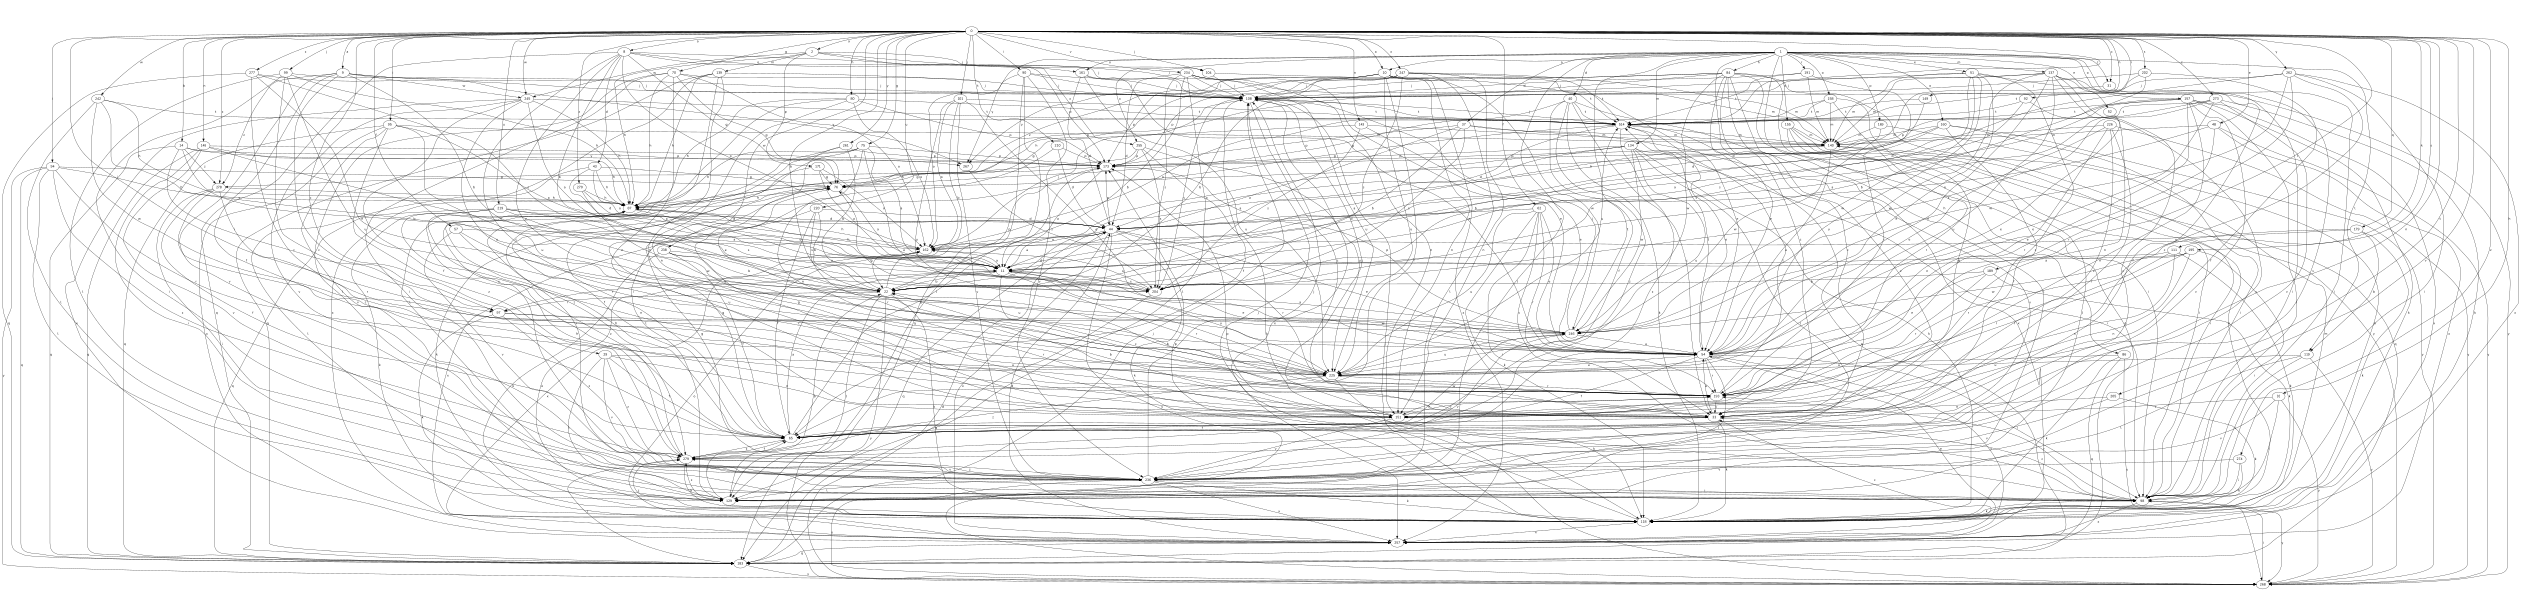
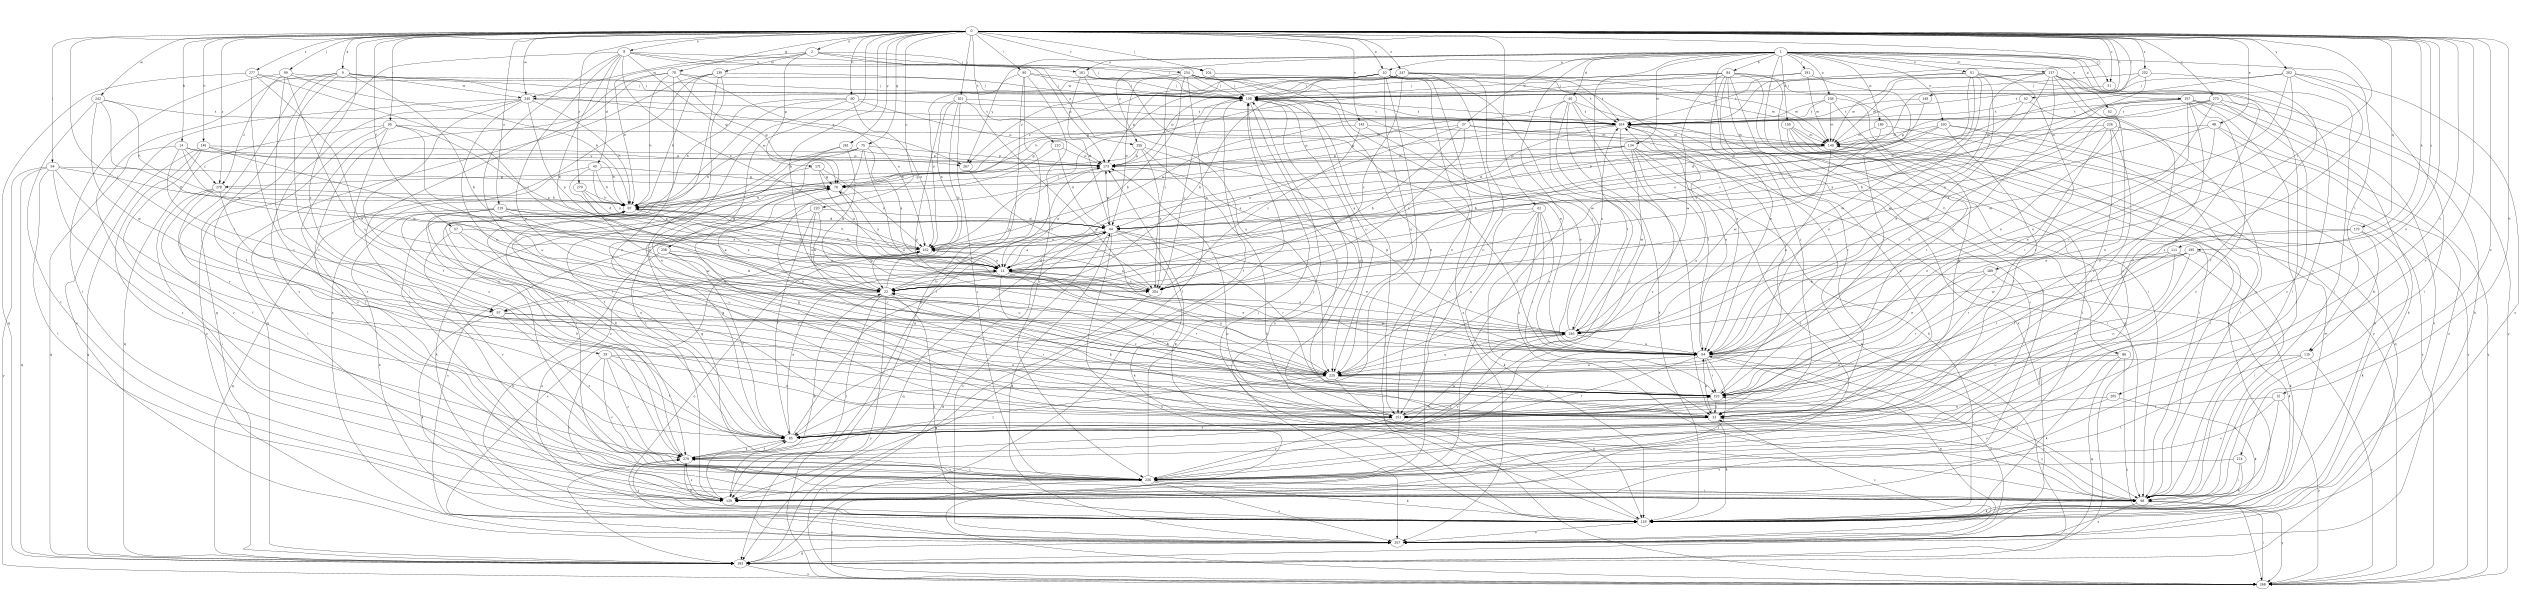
none -> (1044, 91)
